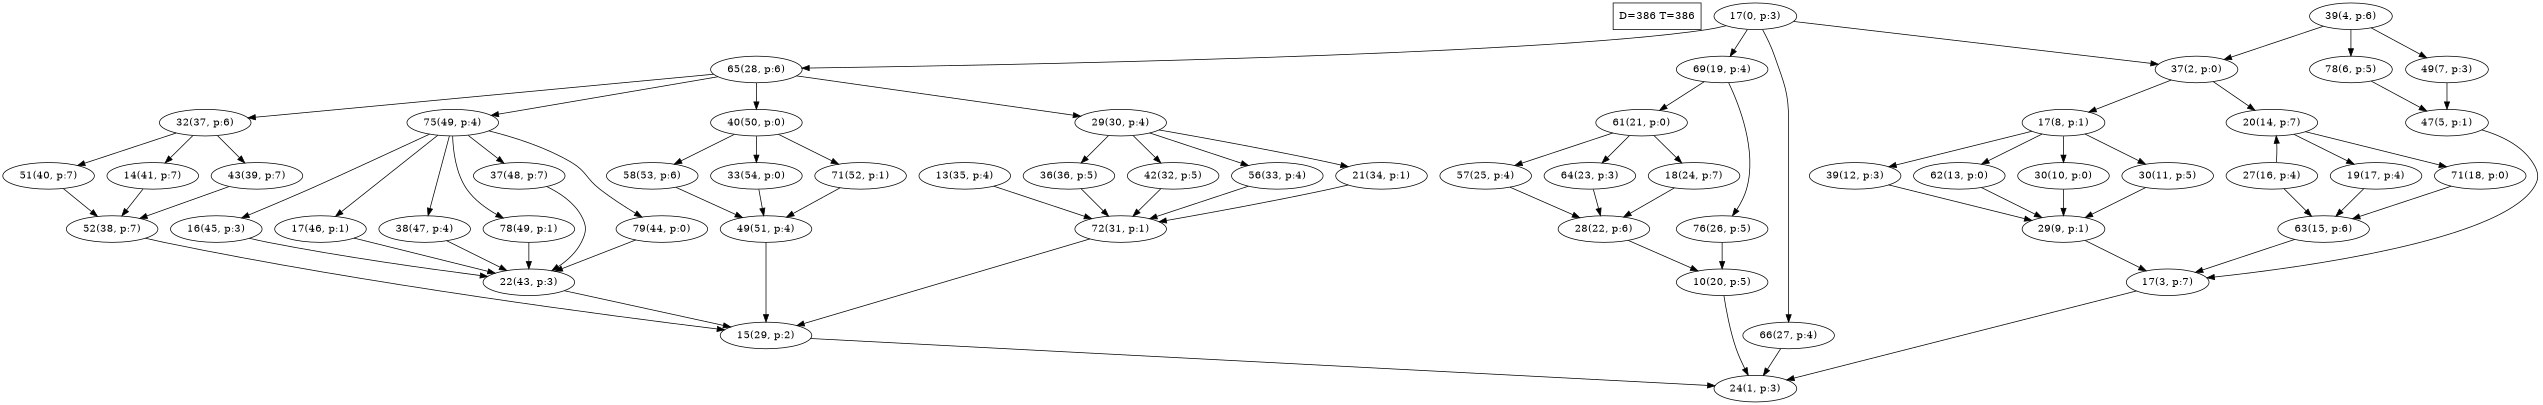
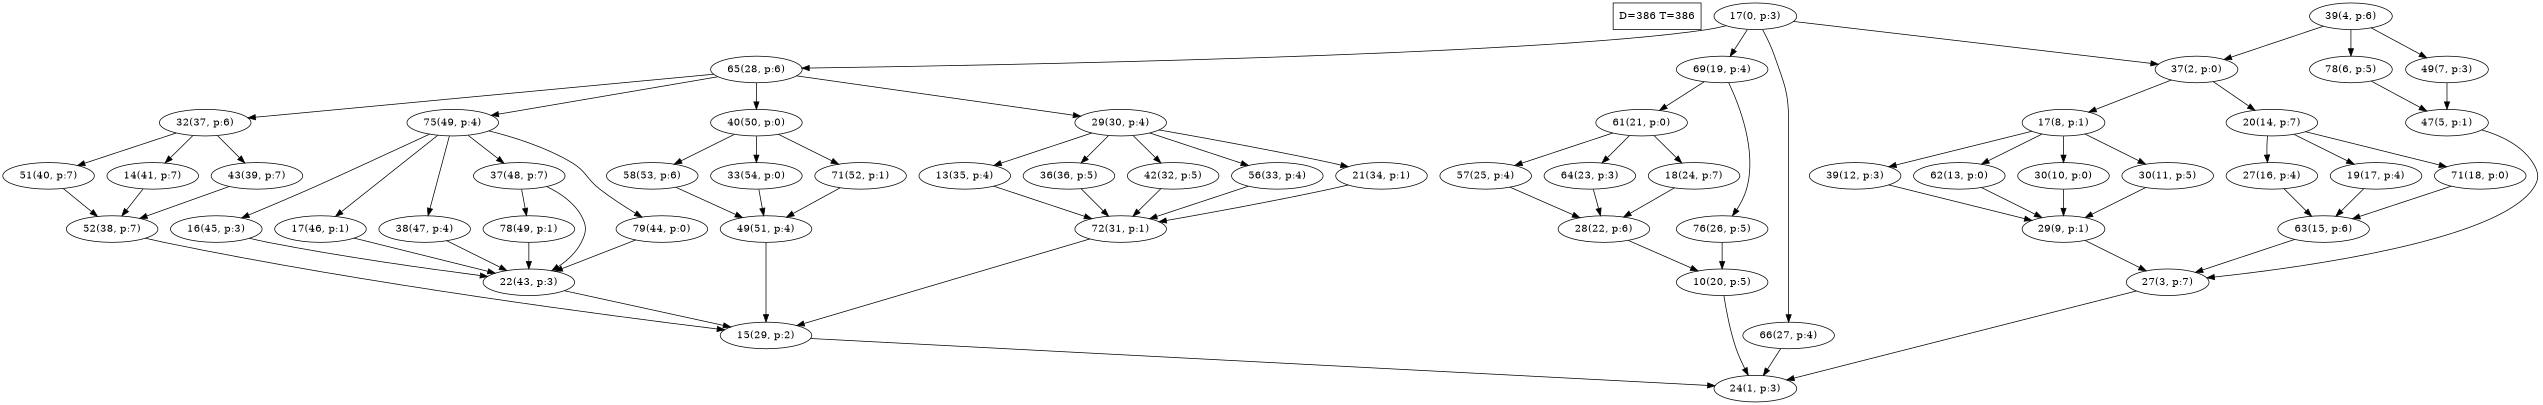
none -> (1046, 148)
(2277, 153) -> (2267, 145)
(463, 182) -> (523, 199)
(2168, 282) -> (2168, 282)
